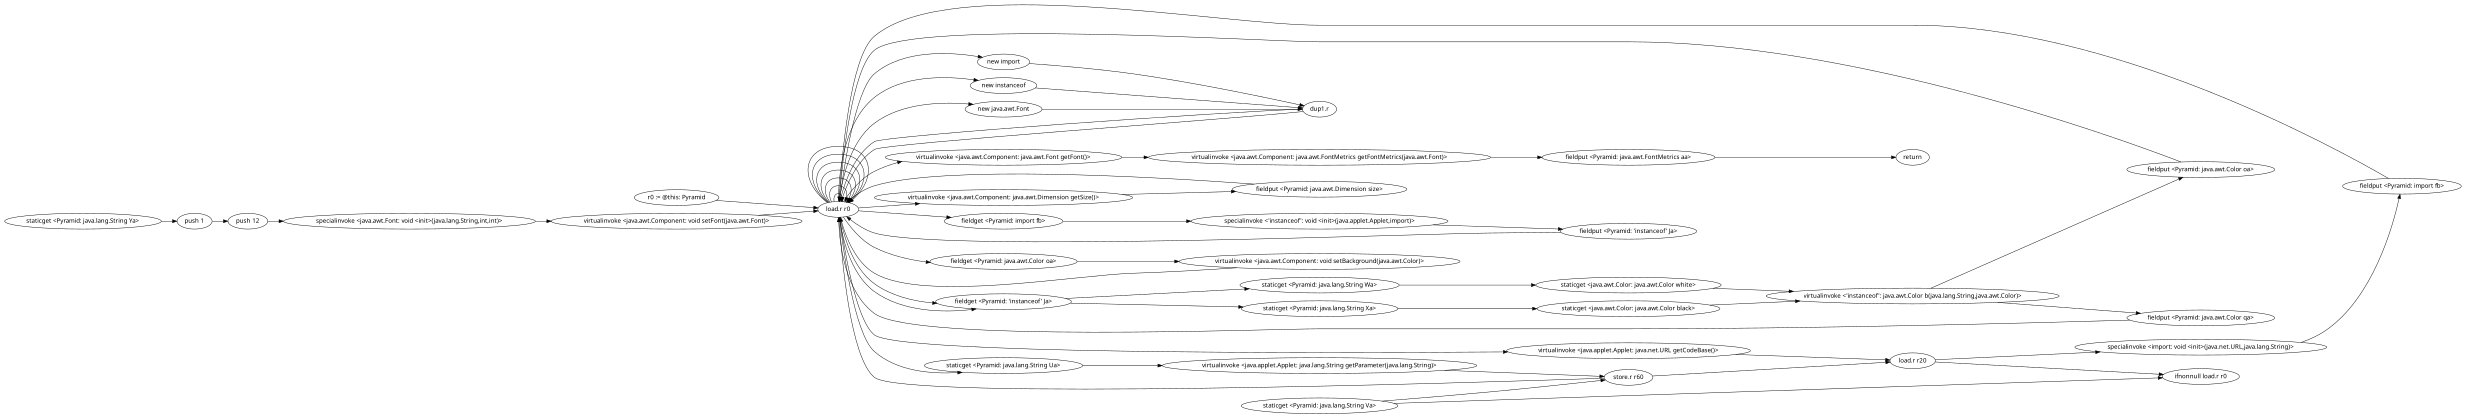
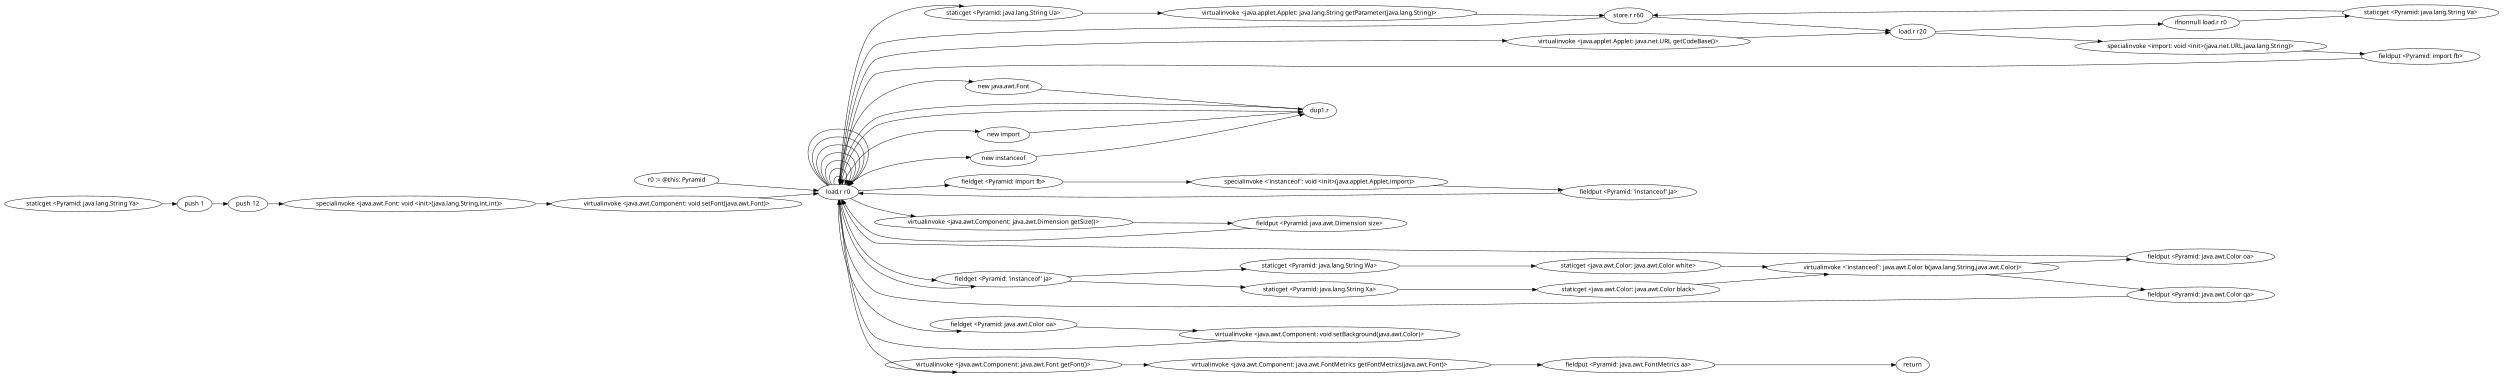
(1776, 391) -> (2292, 19)
